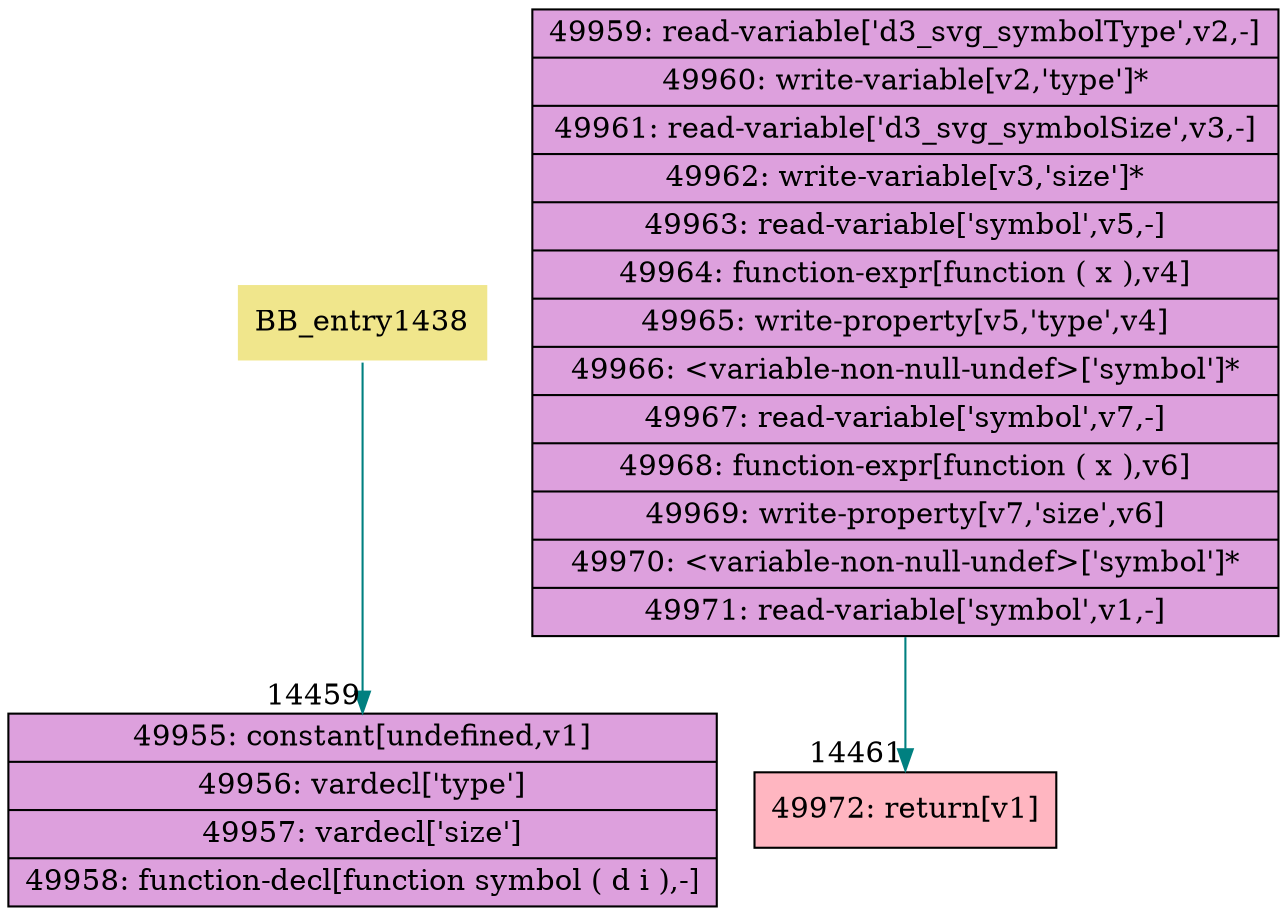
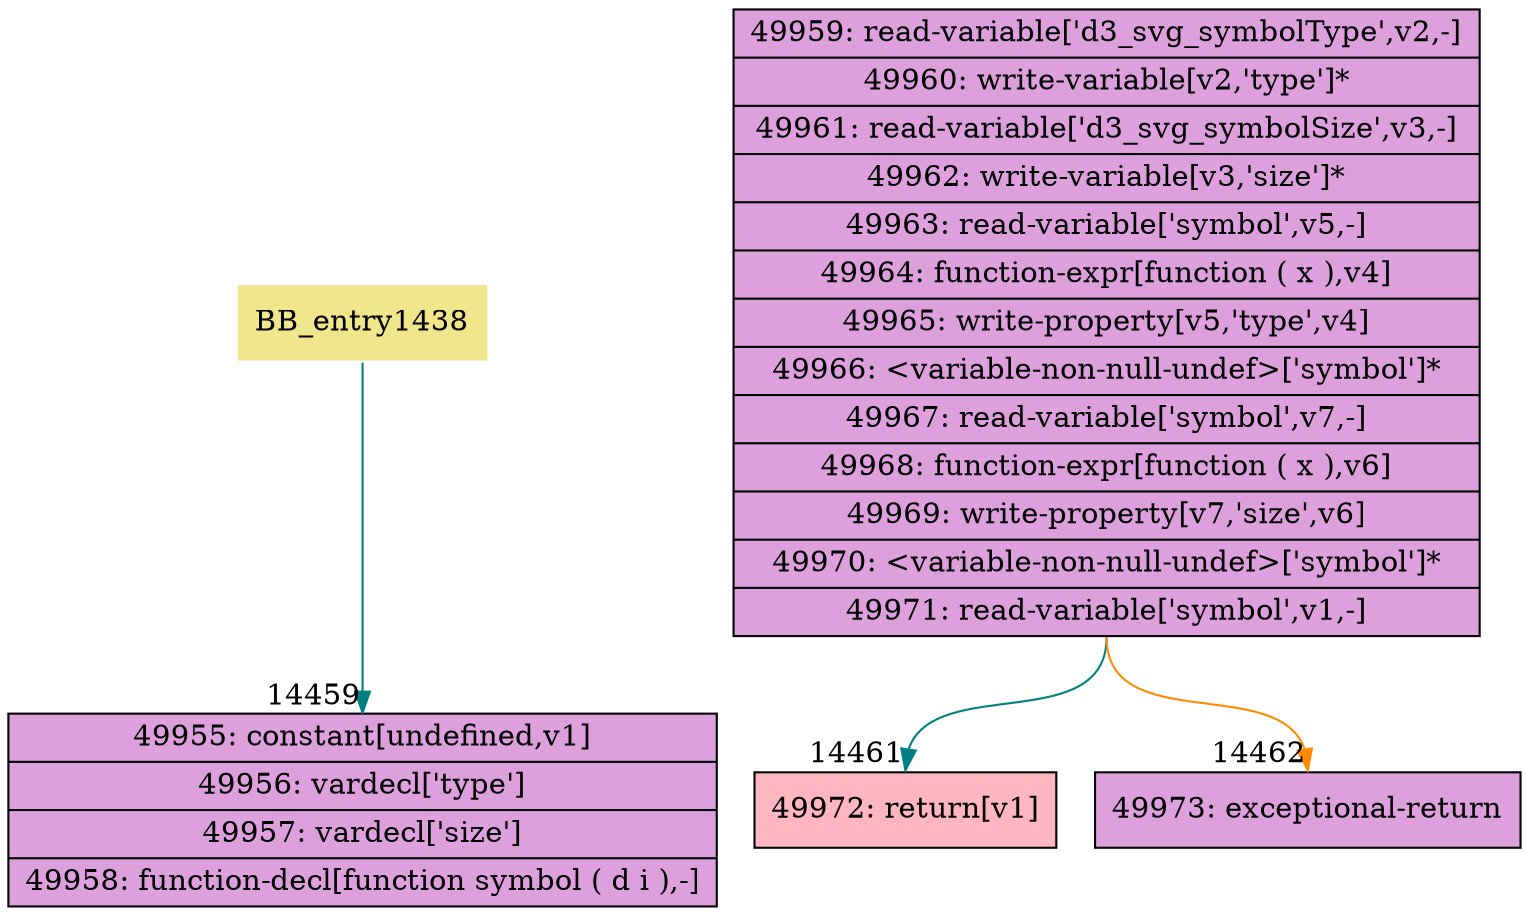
none -> (1308, 810)
